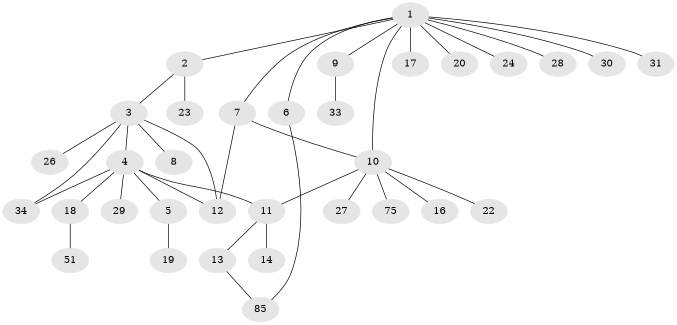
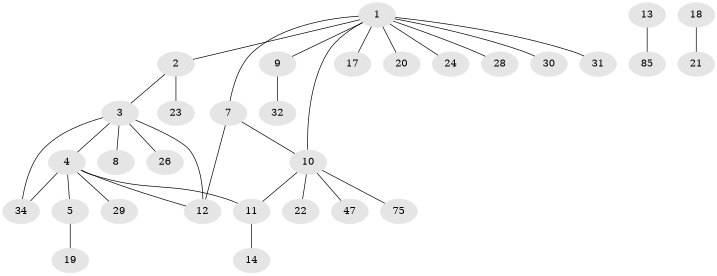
(286, 113) -> none
(336, 113) -> (278, 113)
(98, 187) -> none
(342, 211) -> (350, 211)
(440, 211) -> none
(242, 236) -> none
(70, 261) -> (696, 64)
